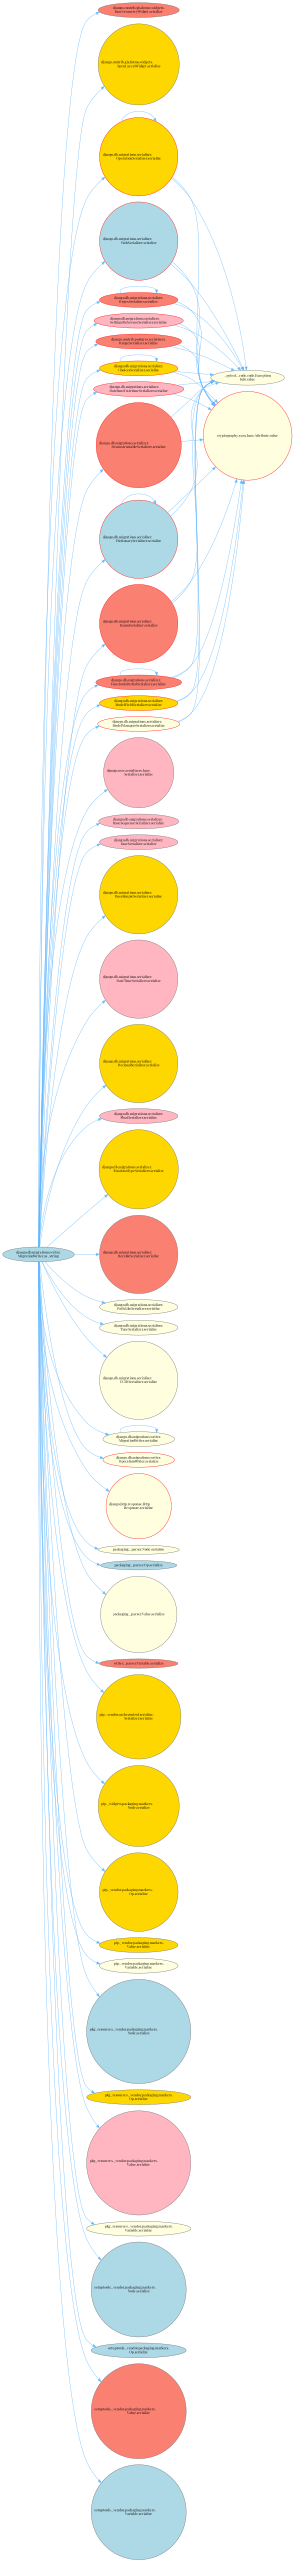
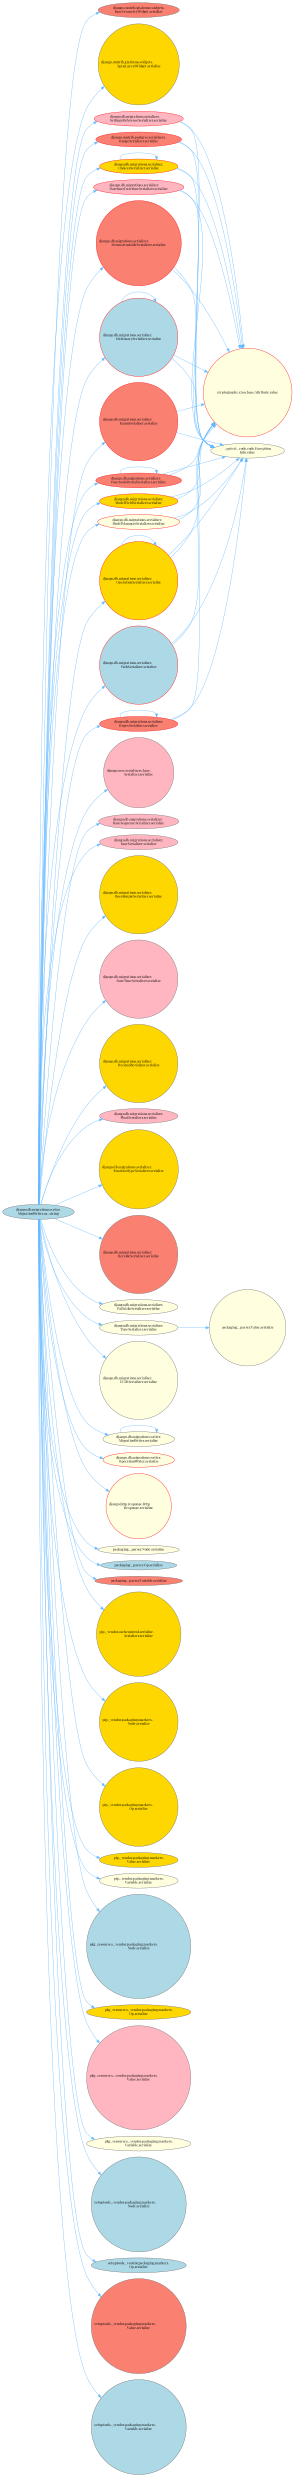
(54, 1432) -> (192, 1328)
(139, 1664) -> (139, 1581)
(139, 1806) -> (139, 1722)
